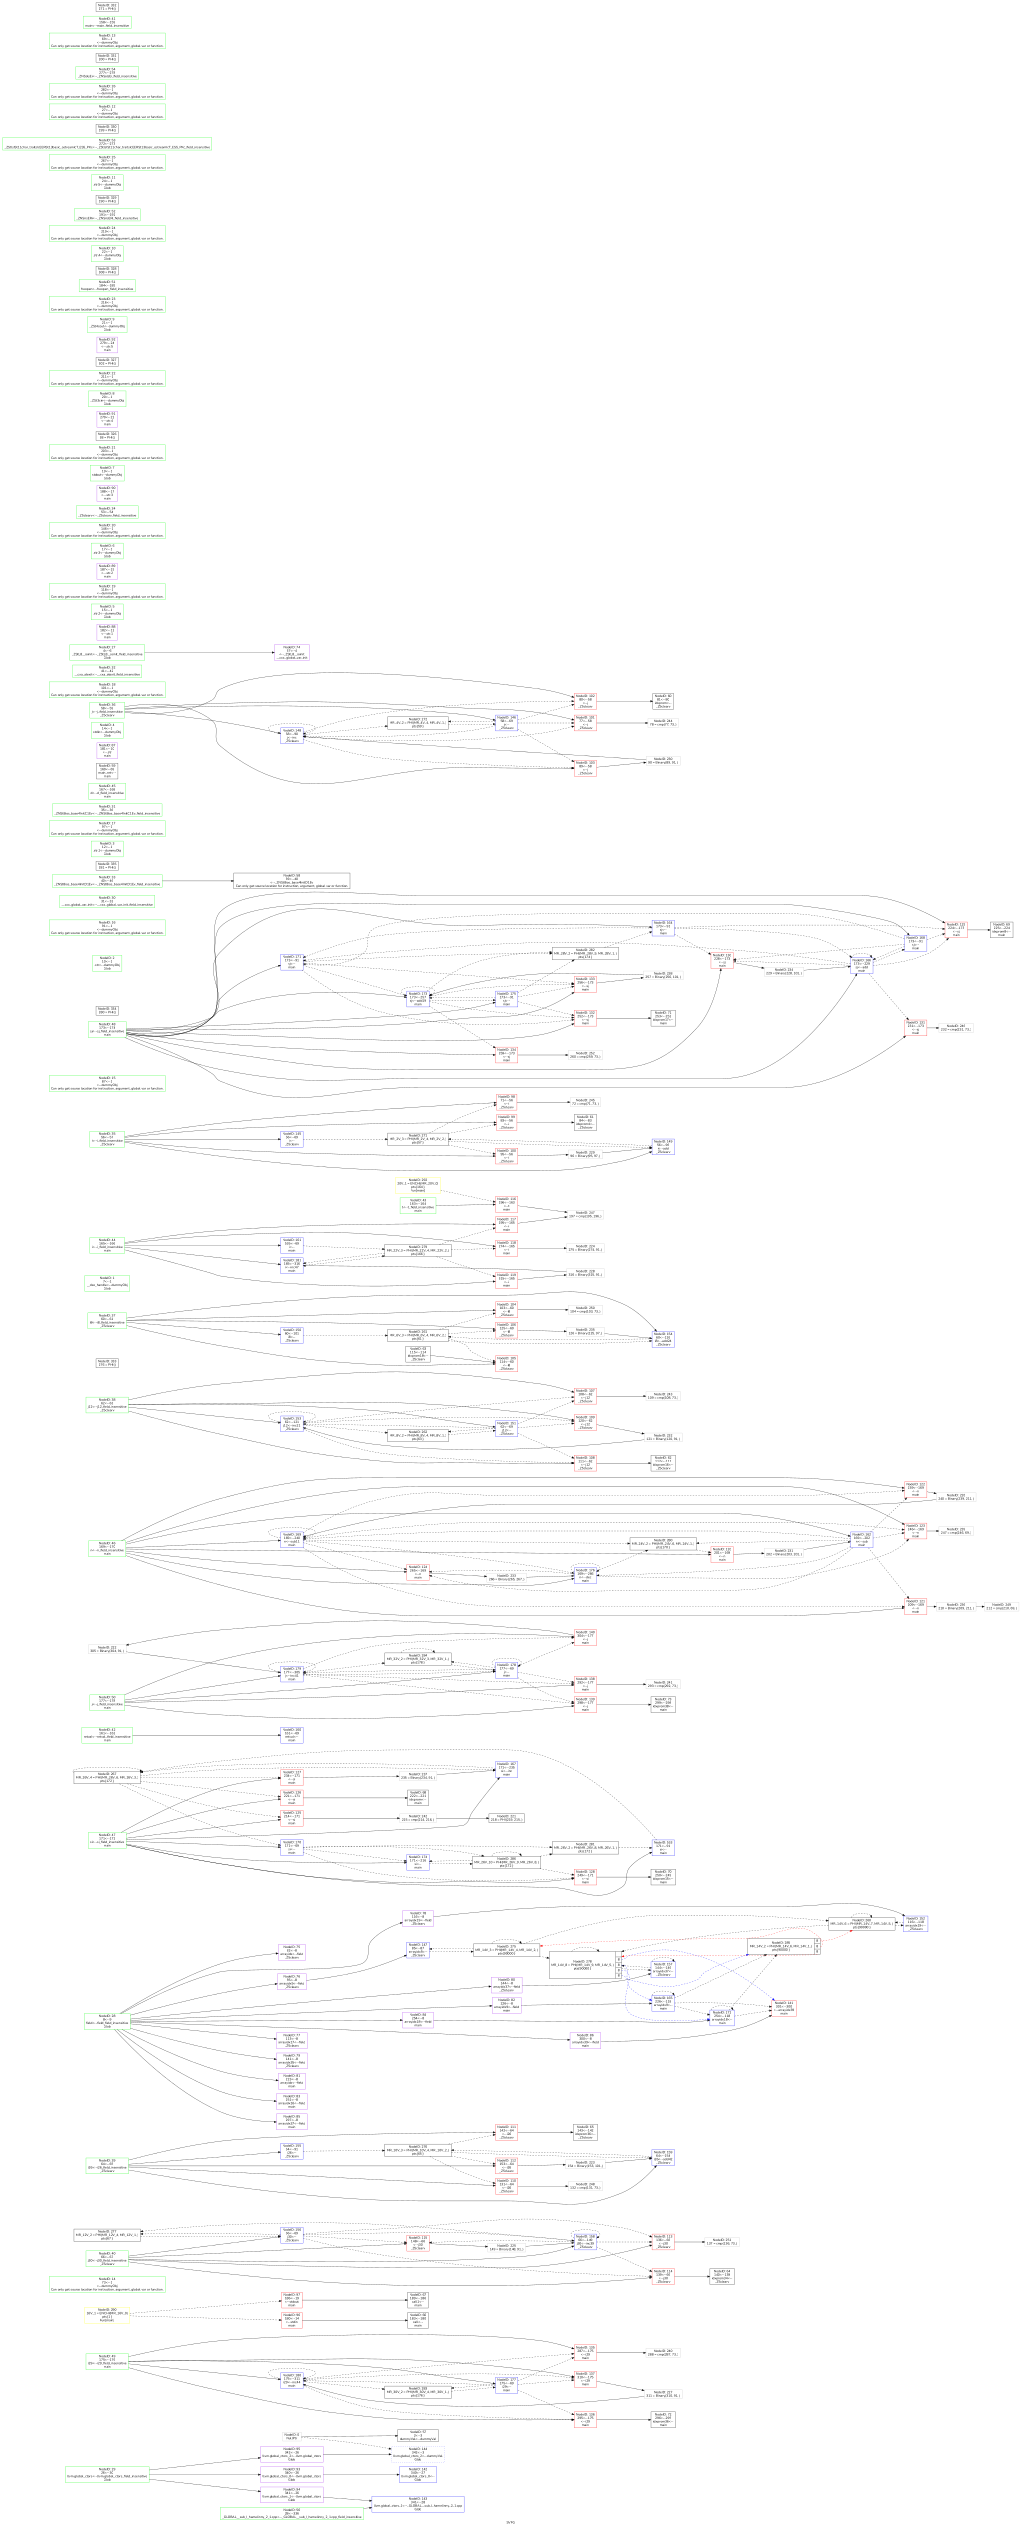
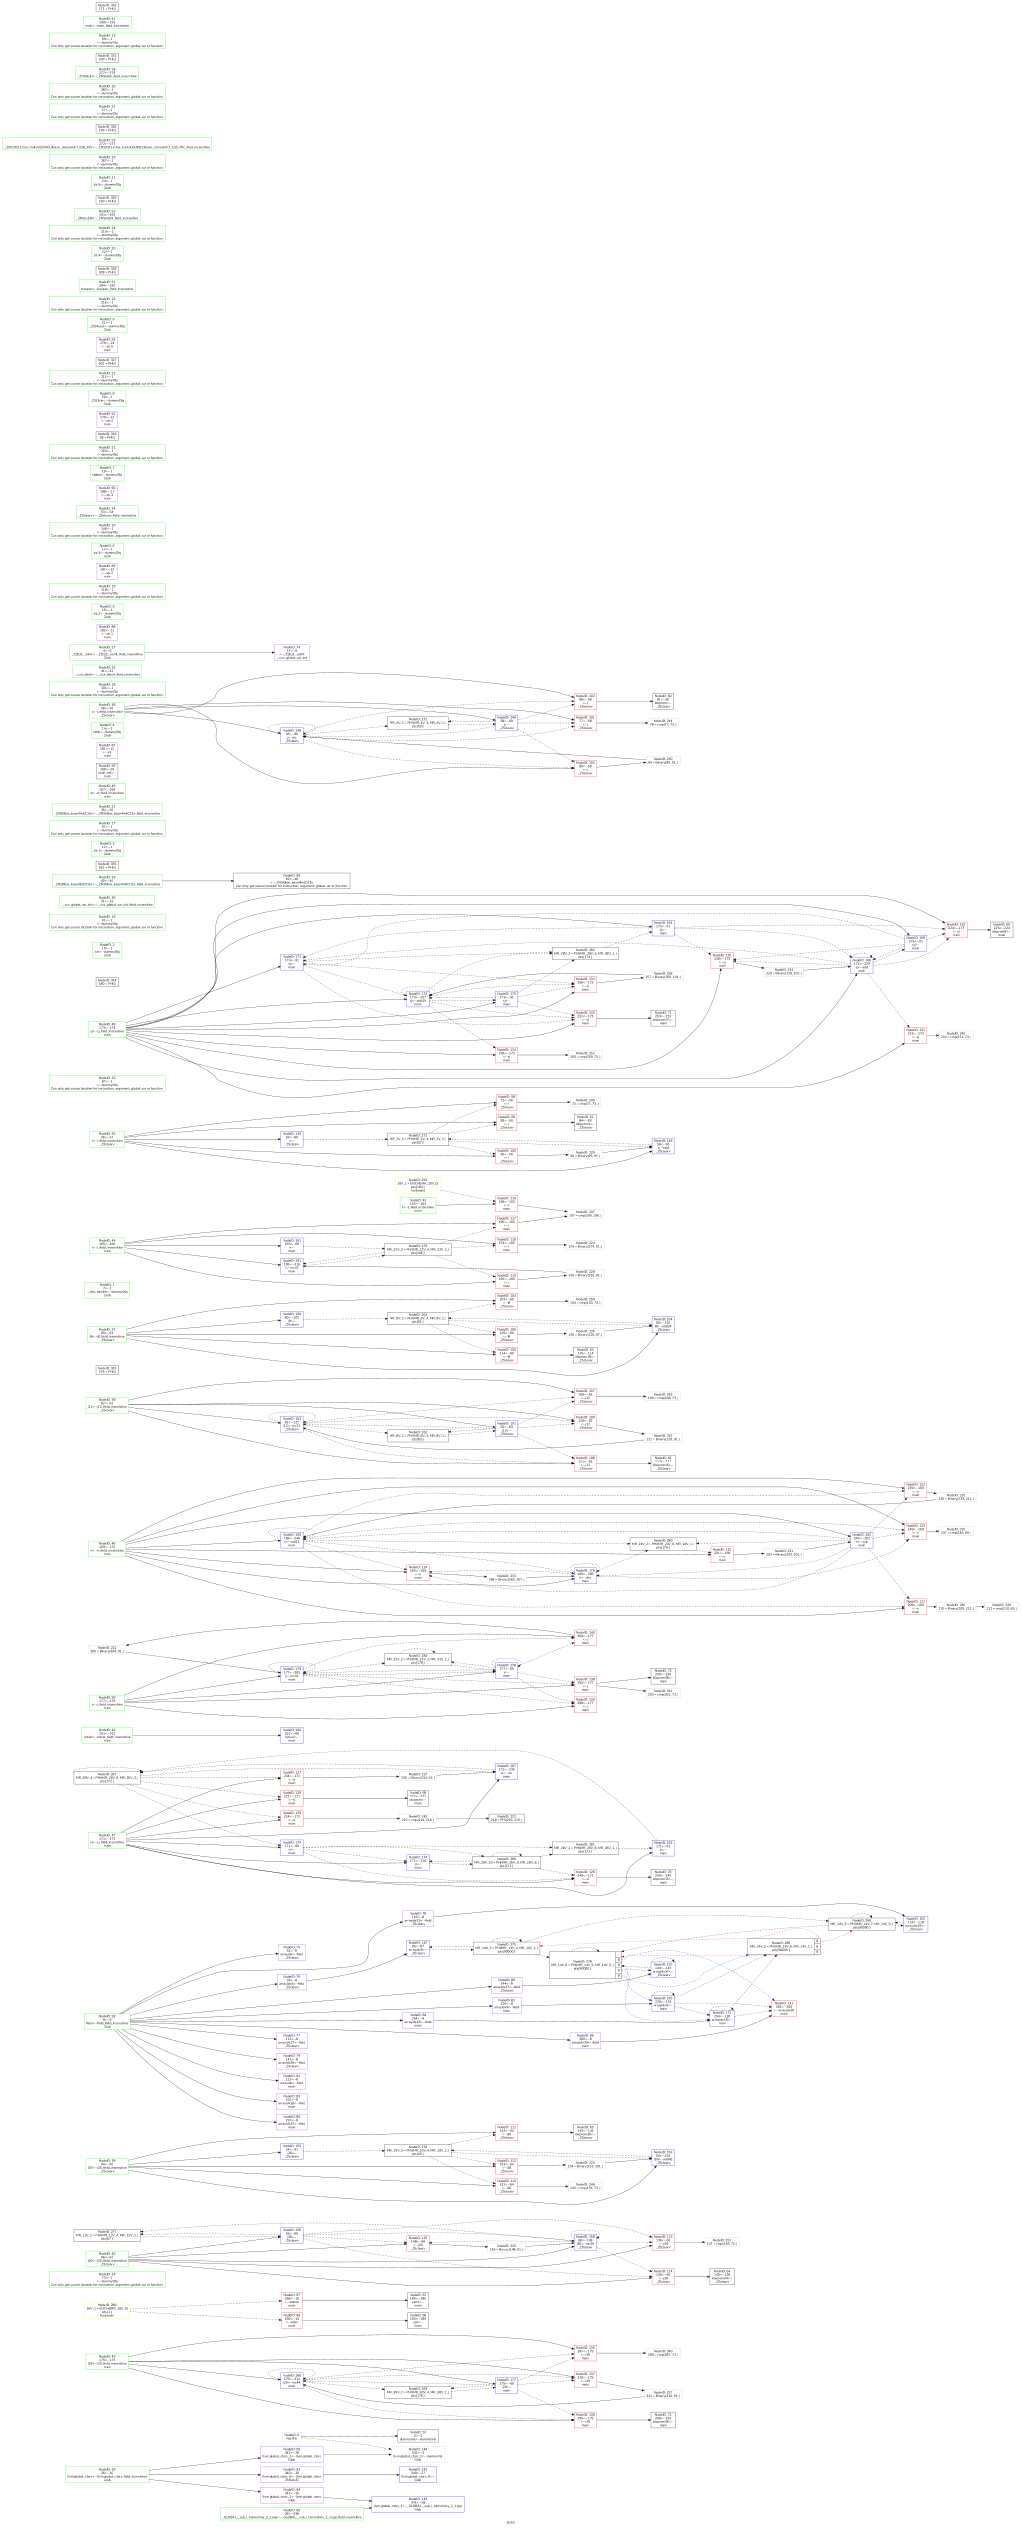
(462, 1359) -> (544, 1355)
(623, 1705) -> (623, 1680)
(292, 2480) -> (292, 2480)
